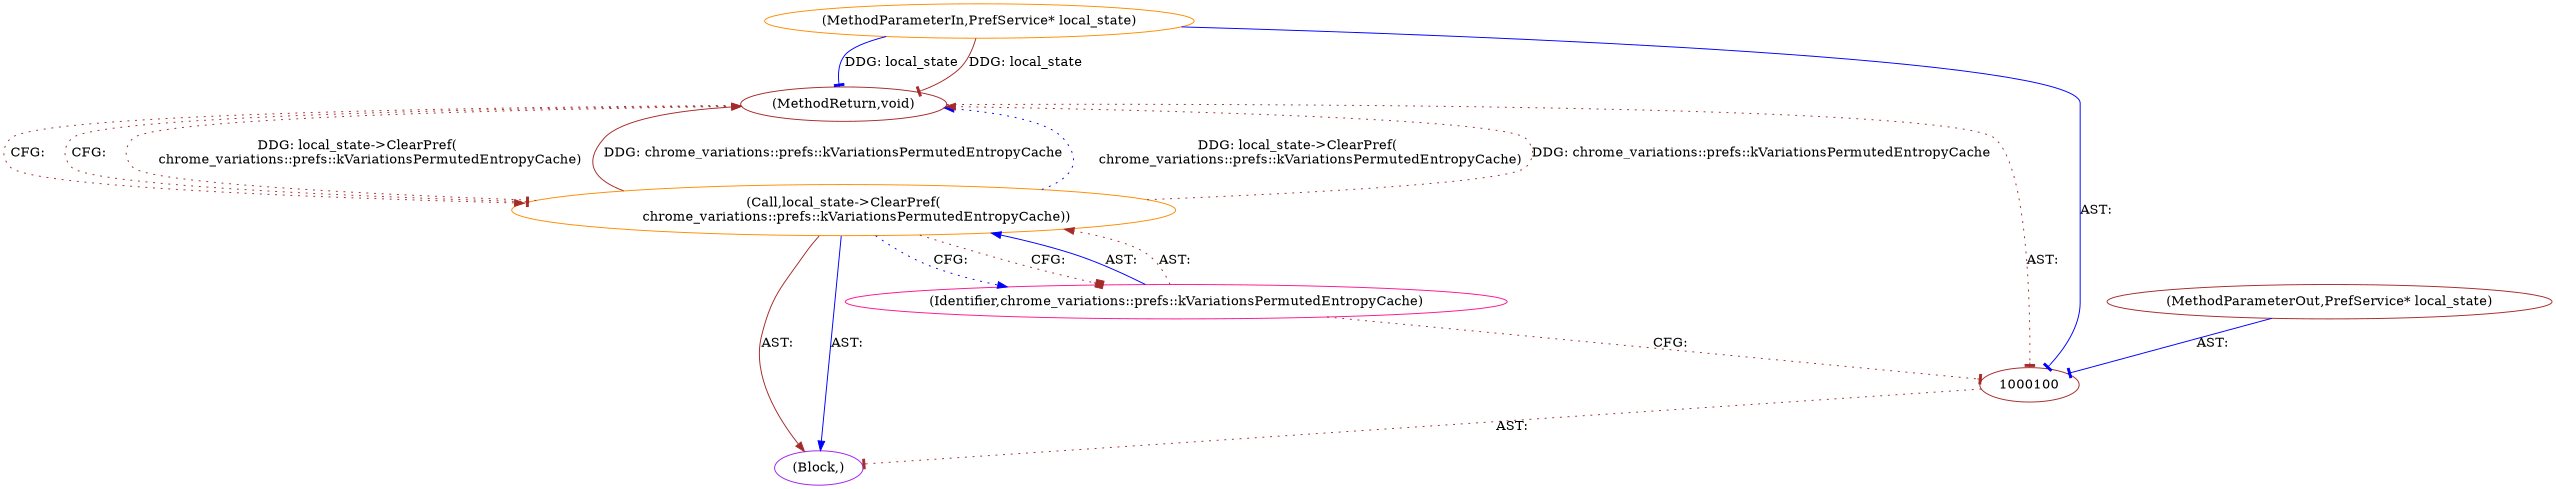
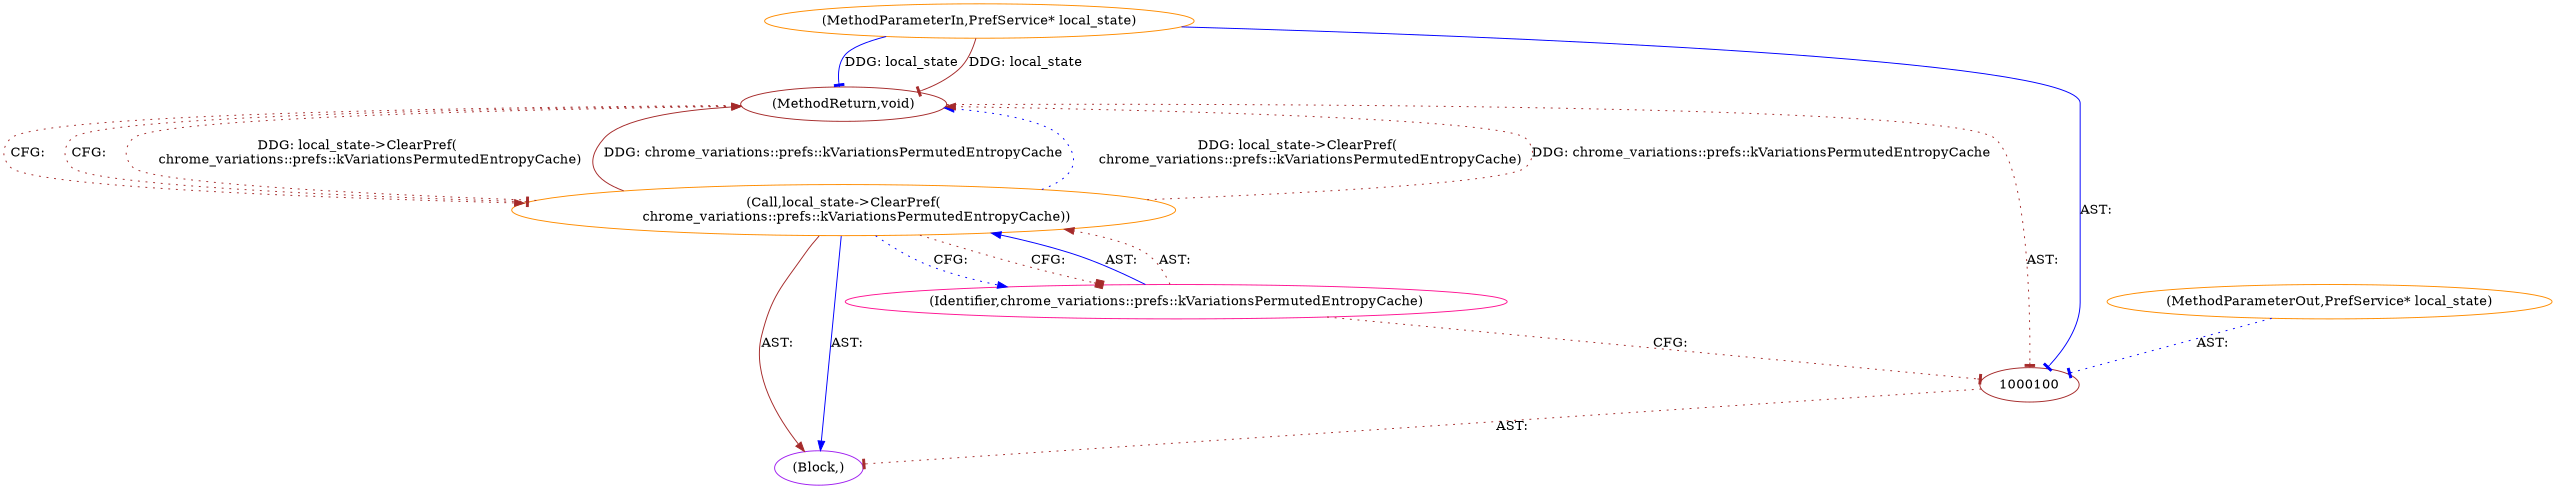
(2330, 302) -> (2330, 302)
(2172, 345) -> (2172, 345)
